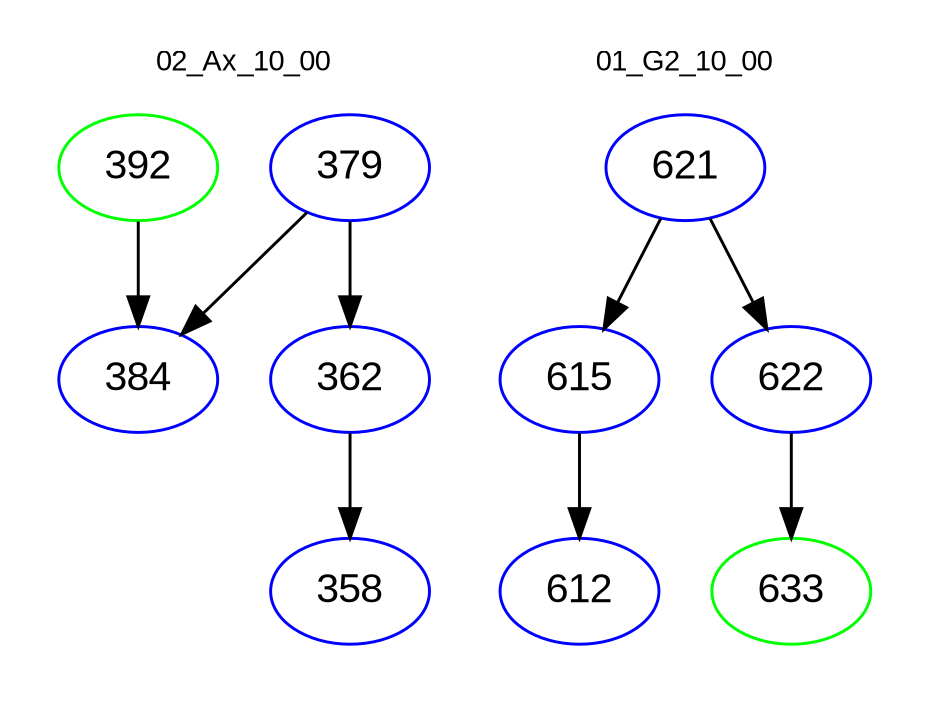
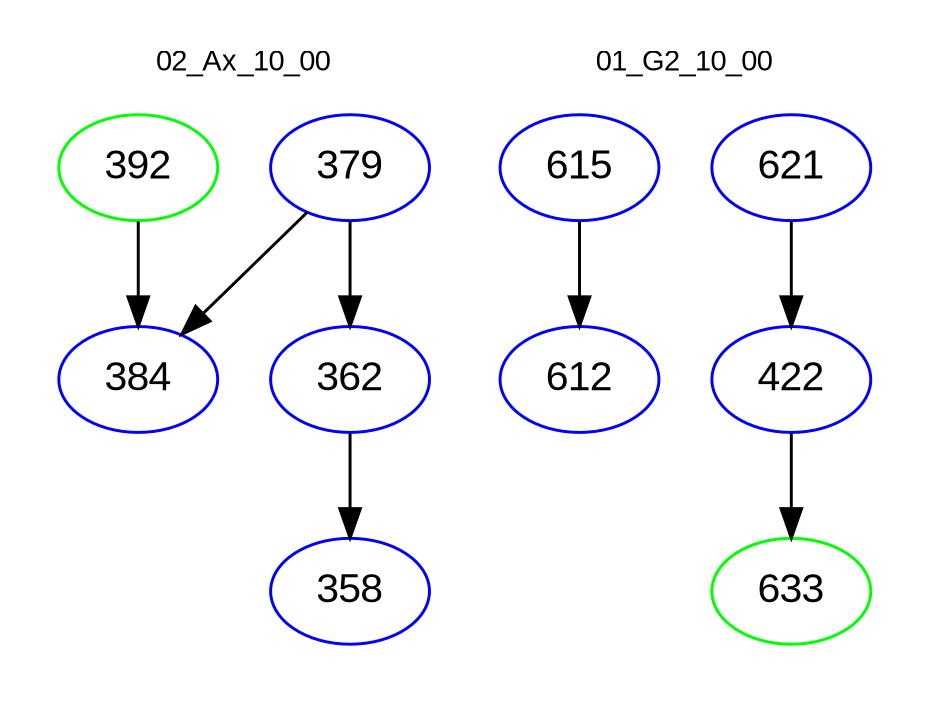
(639, 260) -> none
(791, 379) -> (791, 379)
